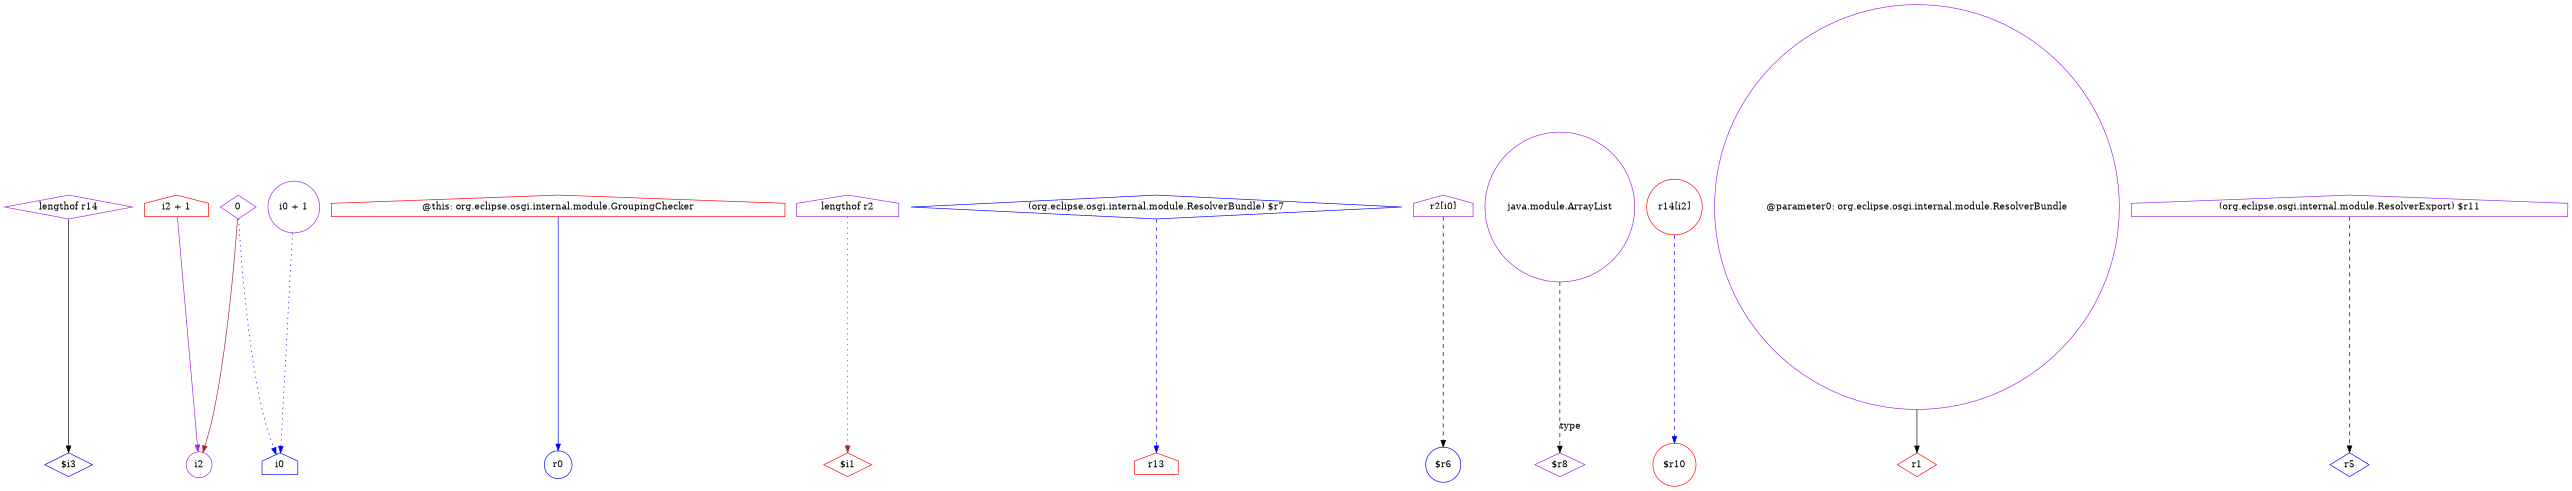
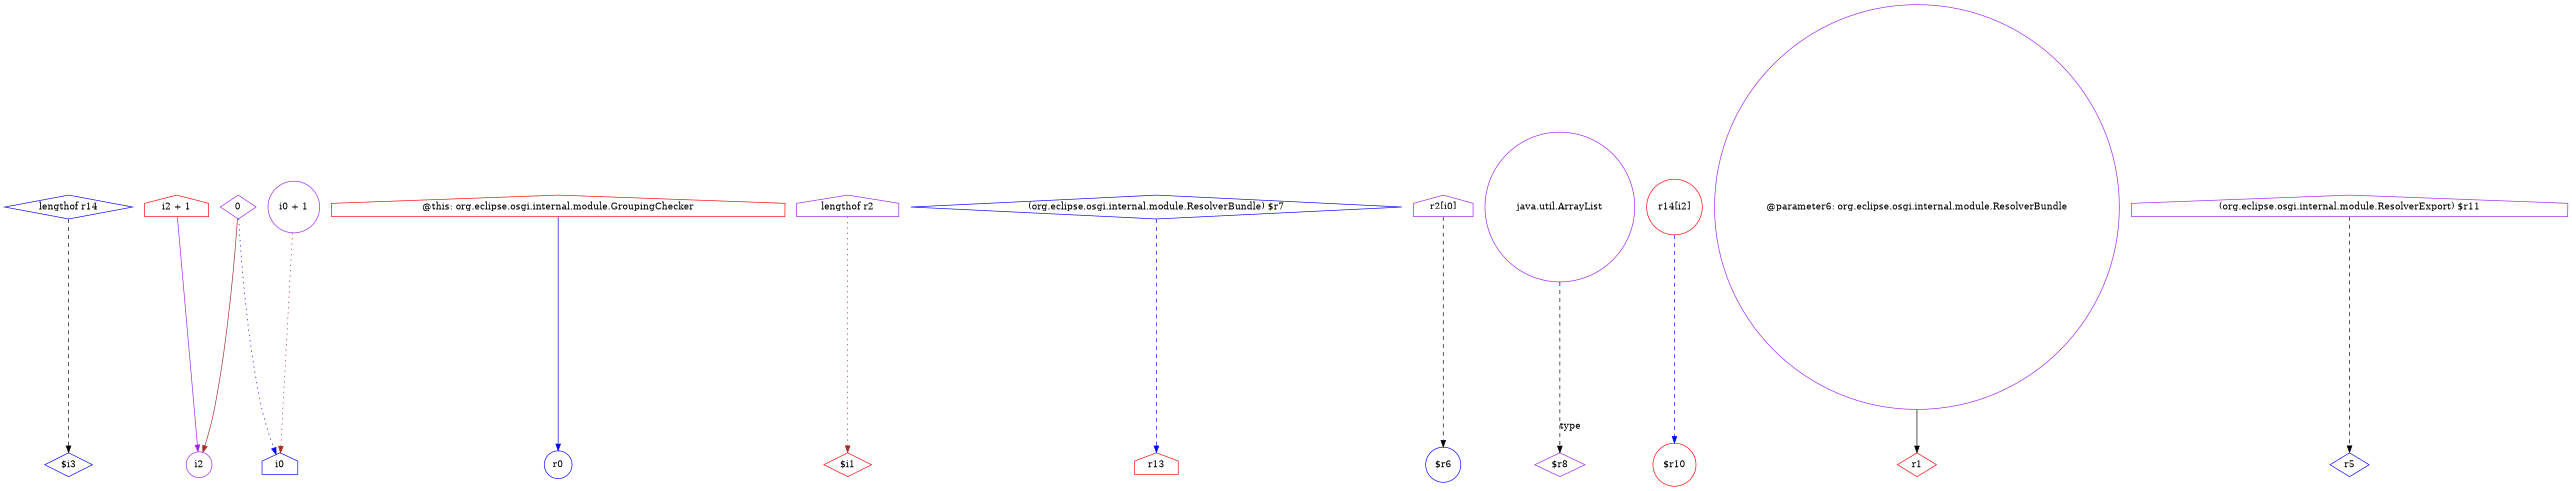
(69, 207) -> (69, 207)
(1560, 207) -> (1560, 207)
(1917, 207) -> (1917, 207)
(69, 332) -> (69, 332)
(287, 340) -> (287, 340)
